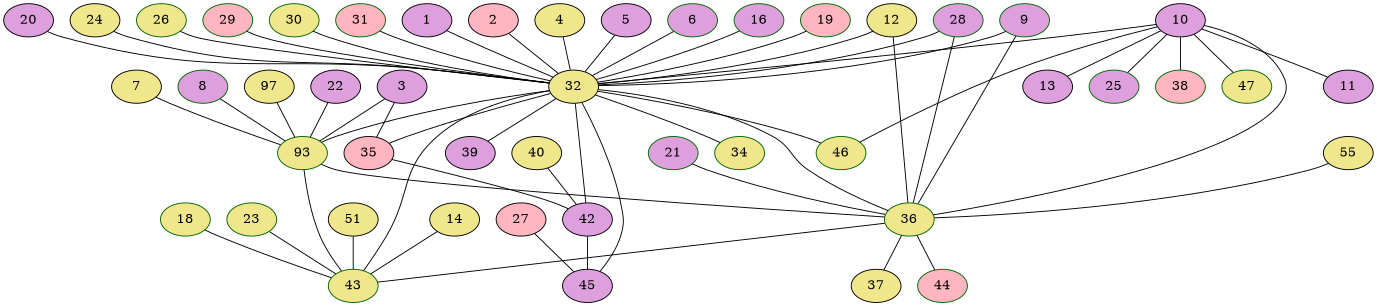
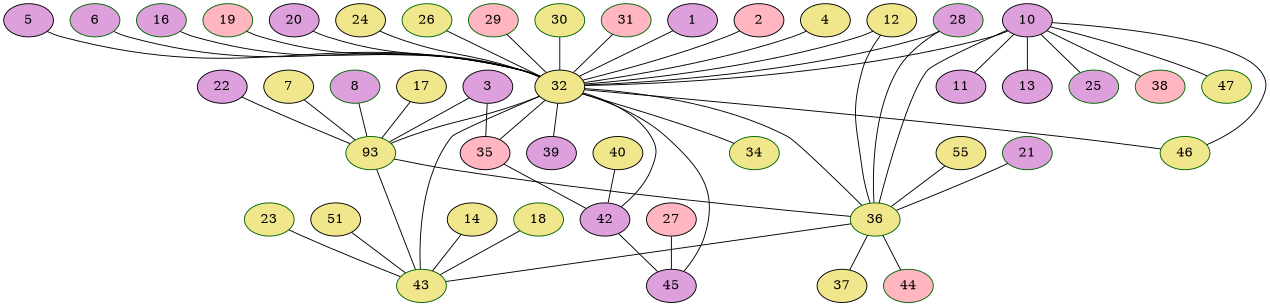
(1025, 20) -> none
(269, 87) -> (421, 87)
